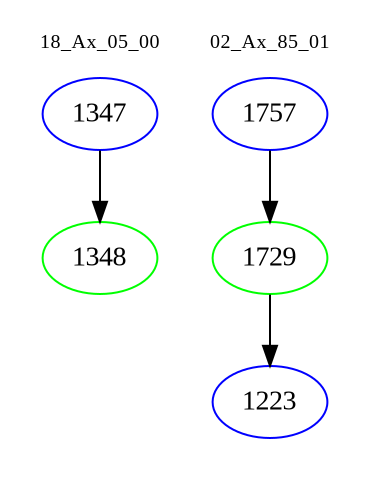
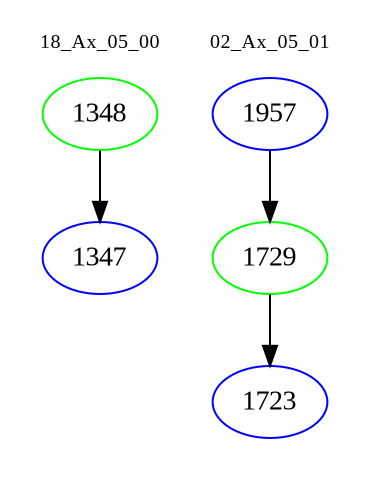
(271, 43) -> (271, 43)
(270, 114) -> (270, 114)
(100, 176) -> (100, 176)
(270, 402) -> (270, 402)
